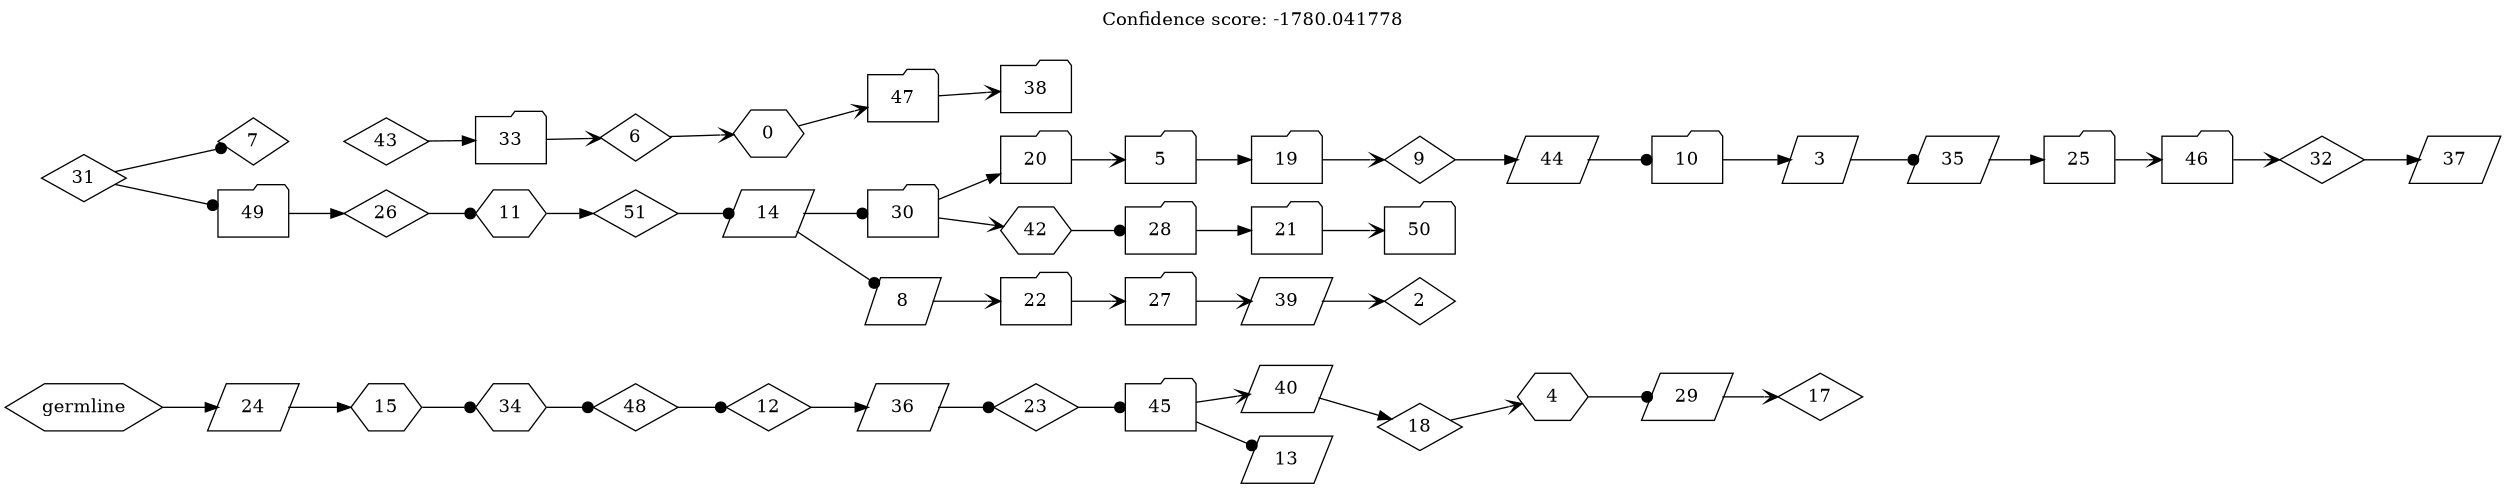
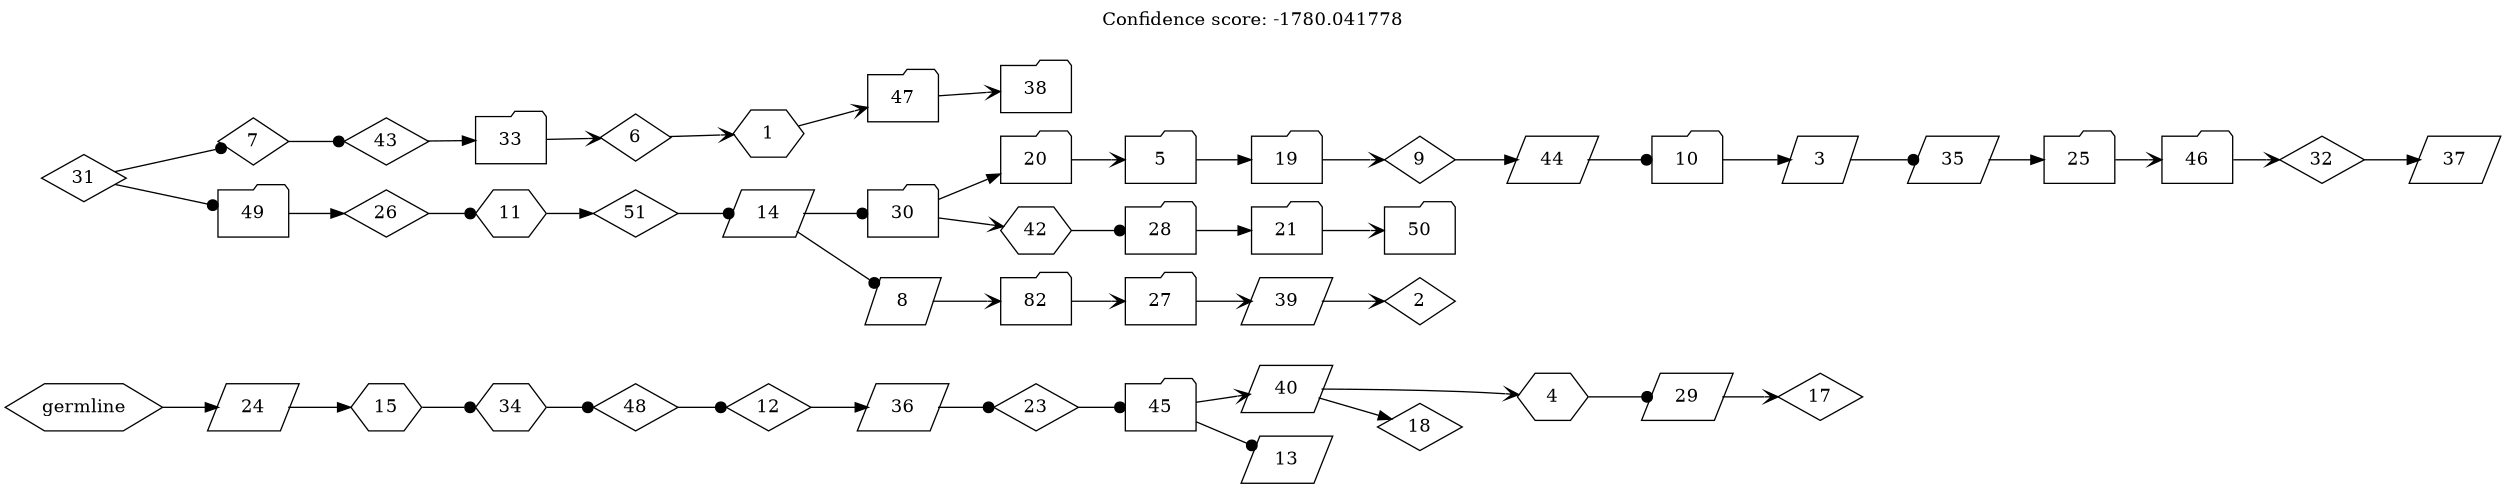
(769, 134) -> (769, 134)
none -> (311, 141)
(1036, 301) -> (1036, 301)
(1480, 413) -> (1413, 390)
